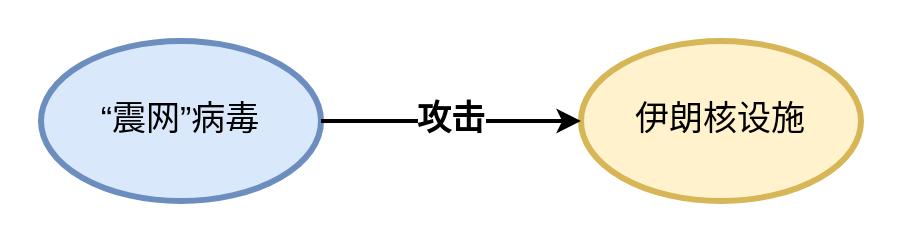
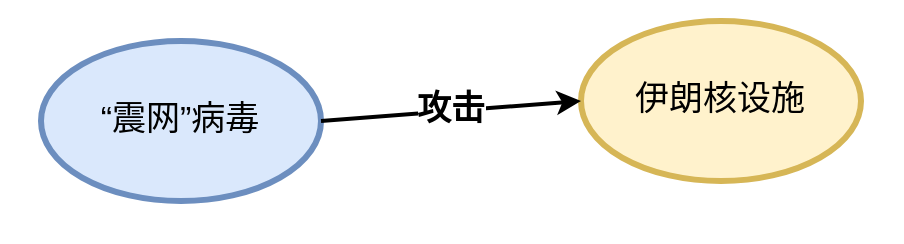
(721, 121) -> (721, 101)
